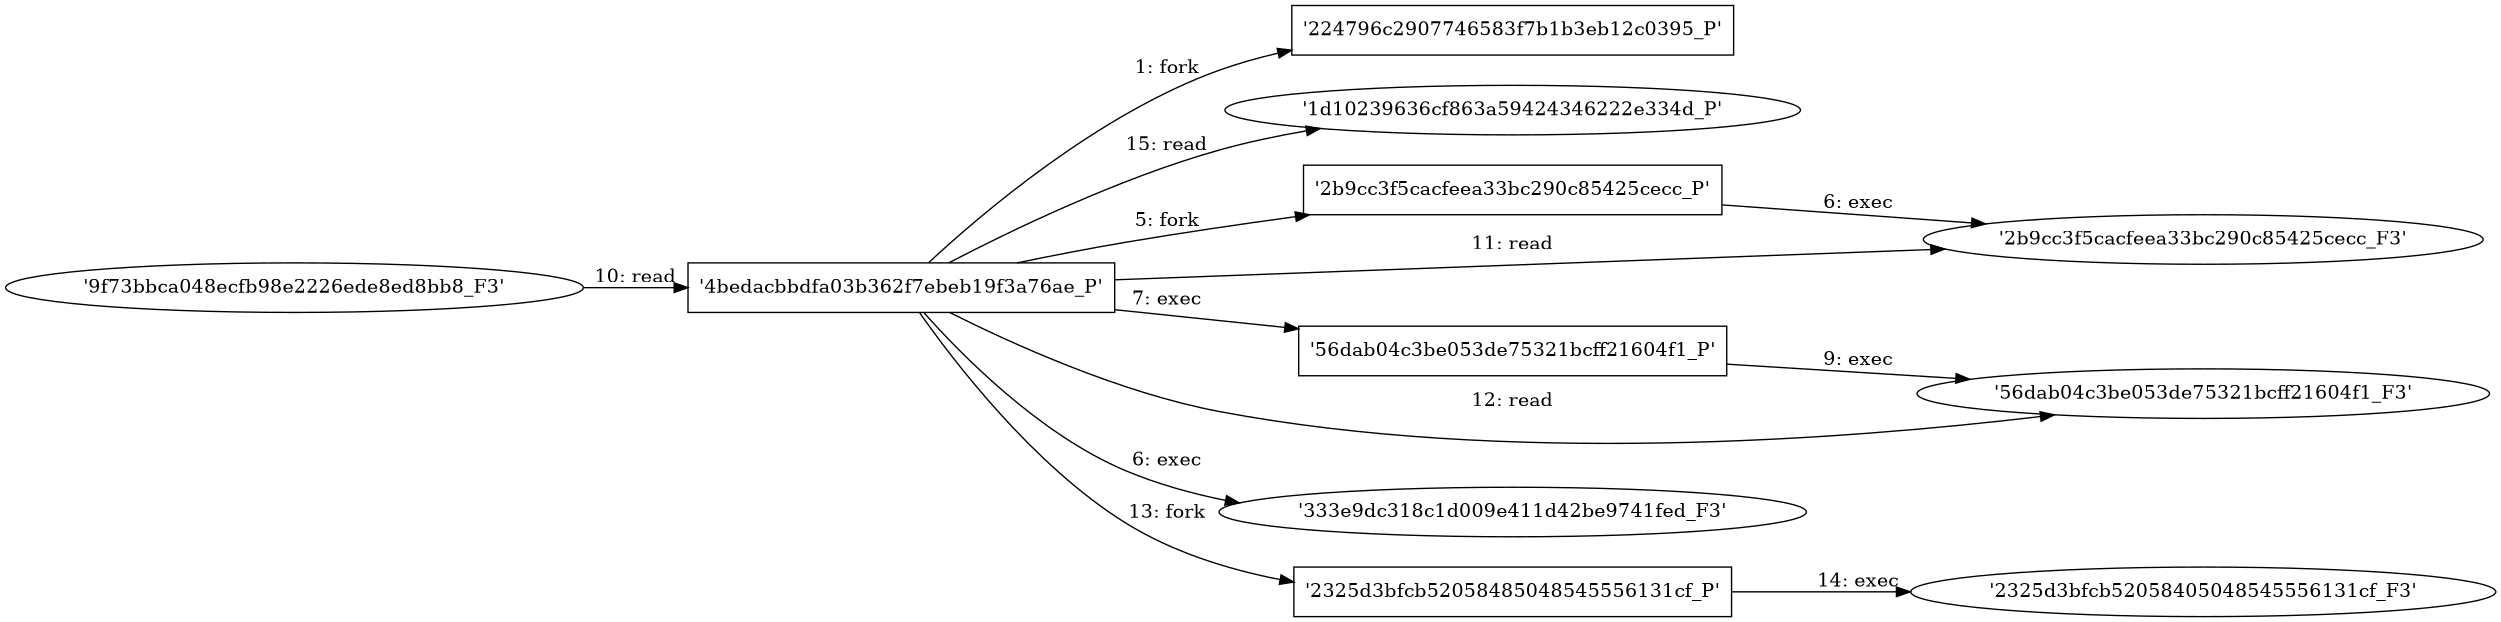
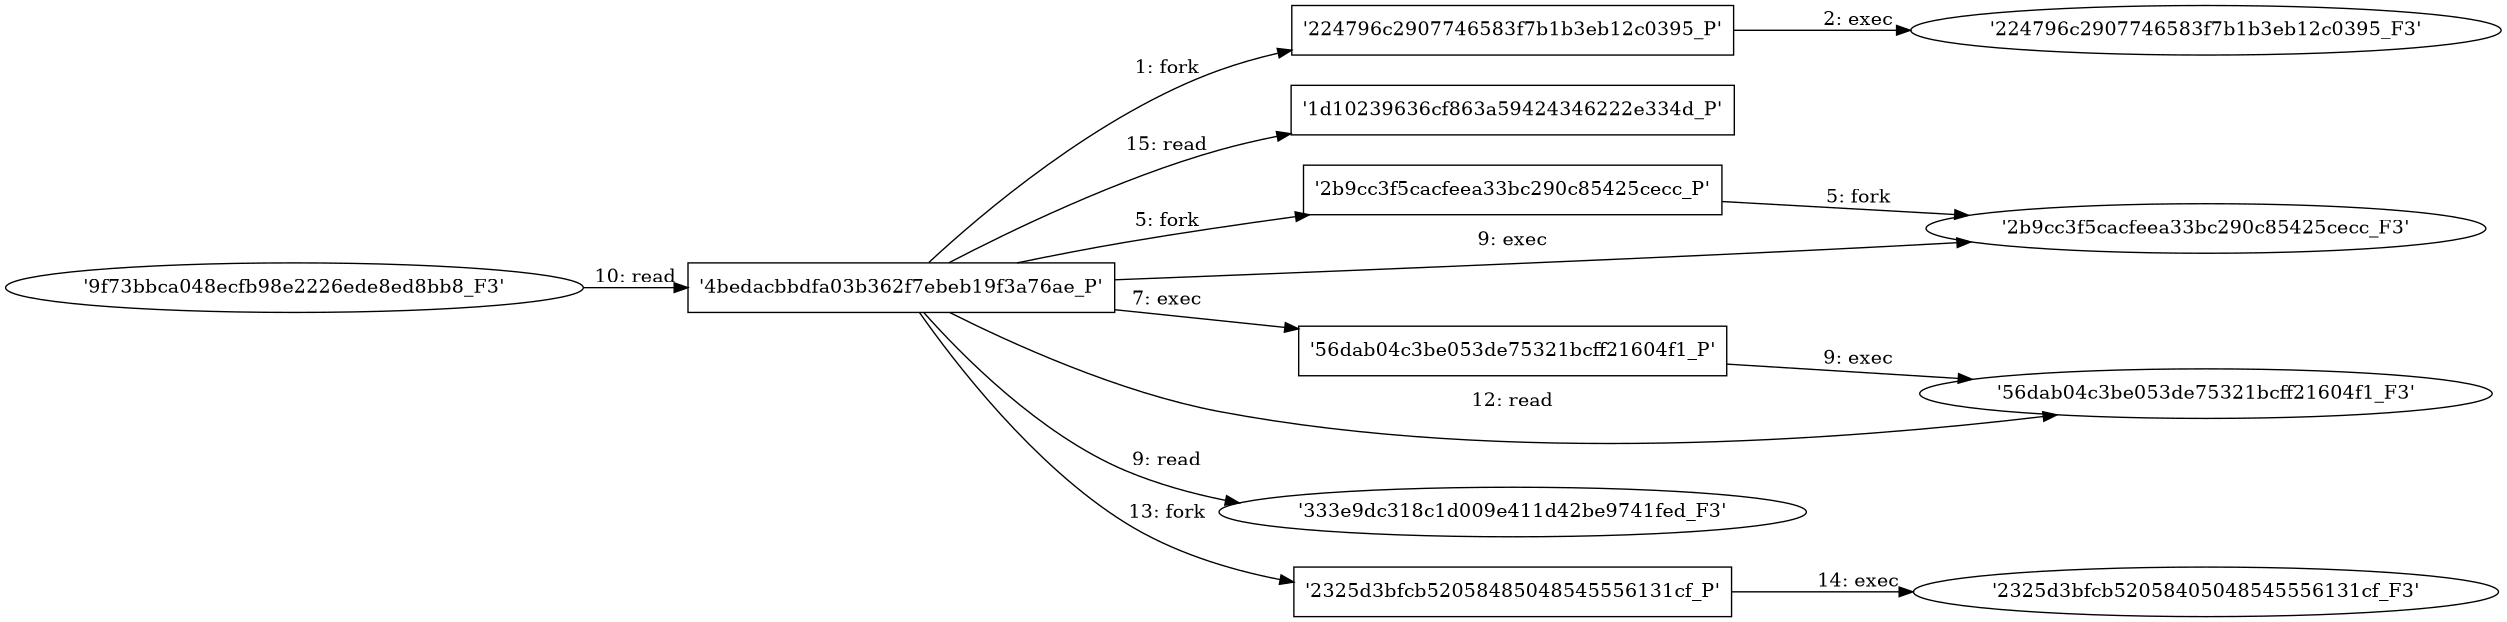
none -> (2206, 30)
(1513, 110) -> (1513, 110)
(1858, 203) -> (1858, 198)
(1513, 244) -> (1513, 240)
(1167, 460) -> (1167, 460)
